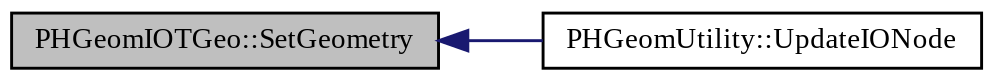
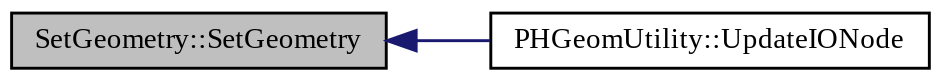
(225, 41) -> (199, 41)
